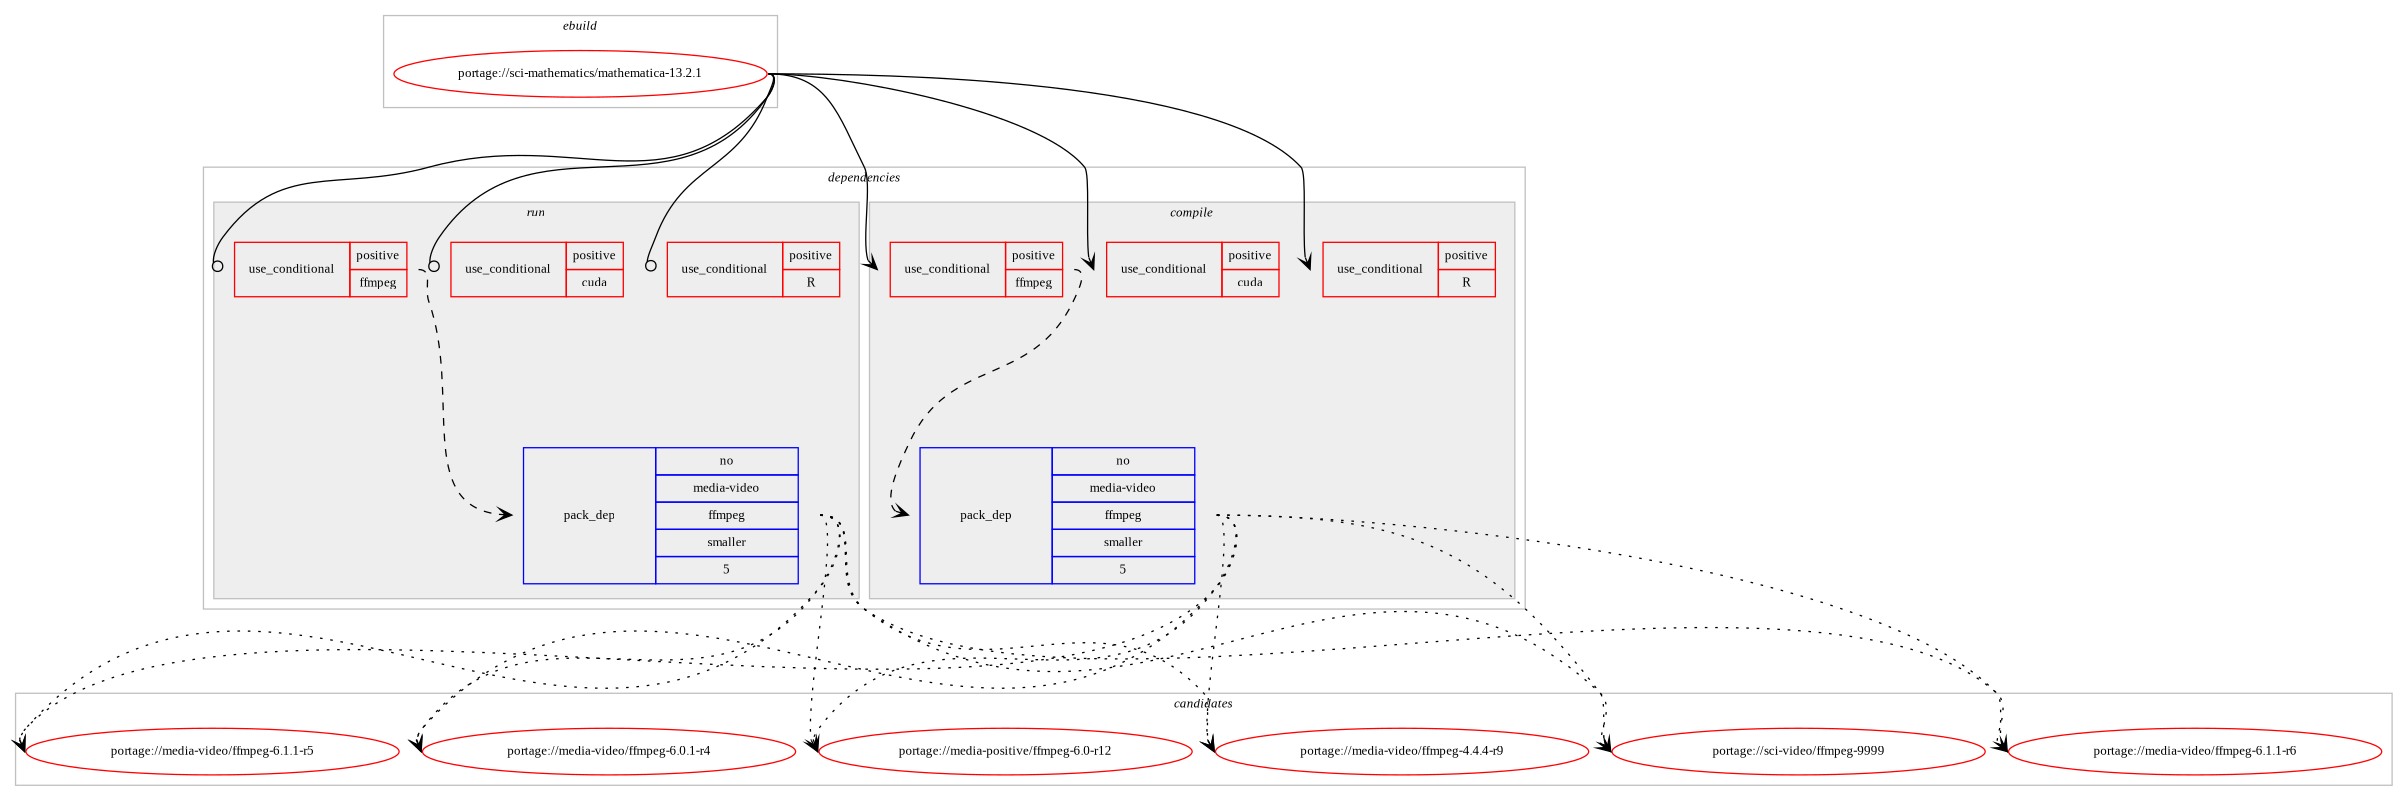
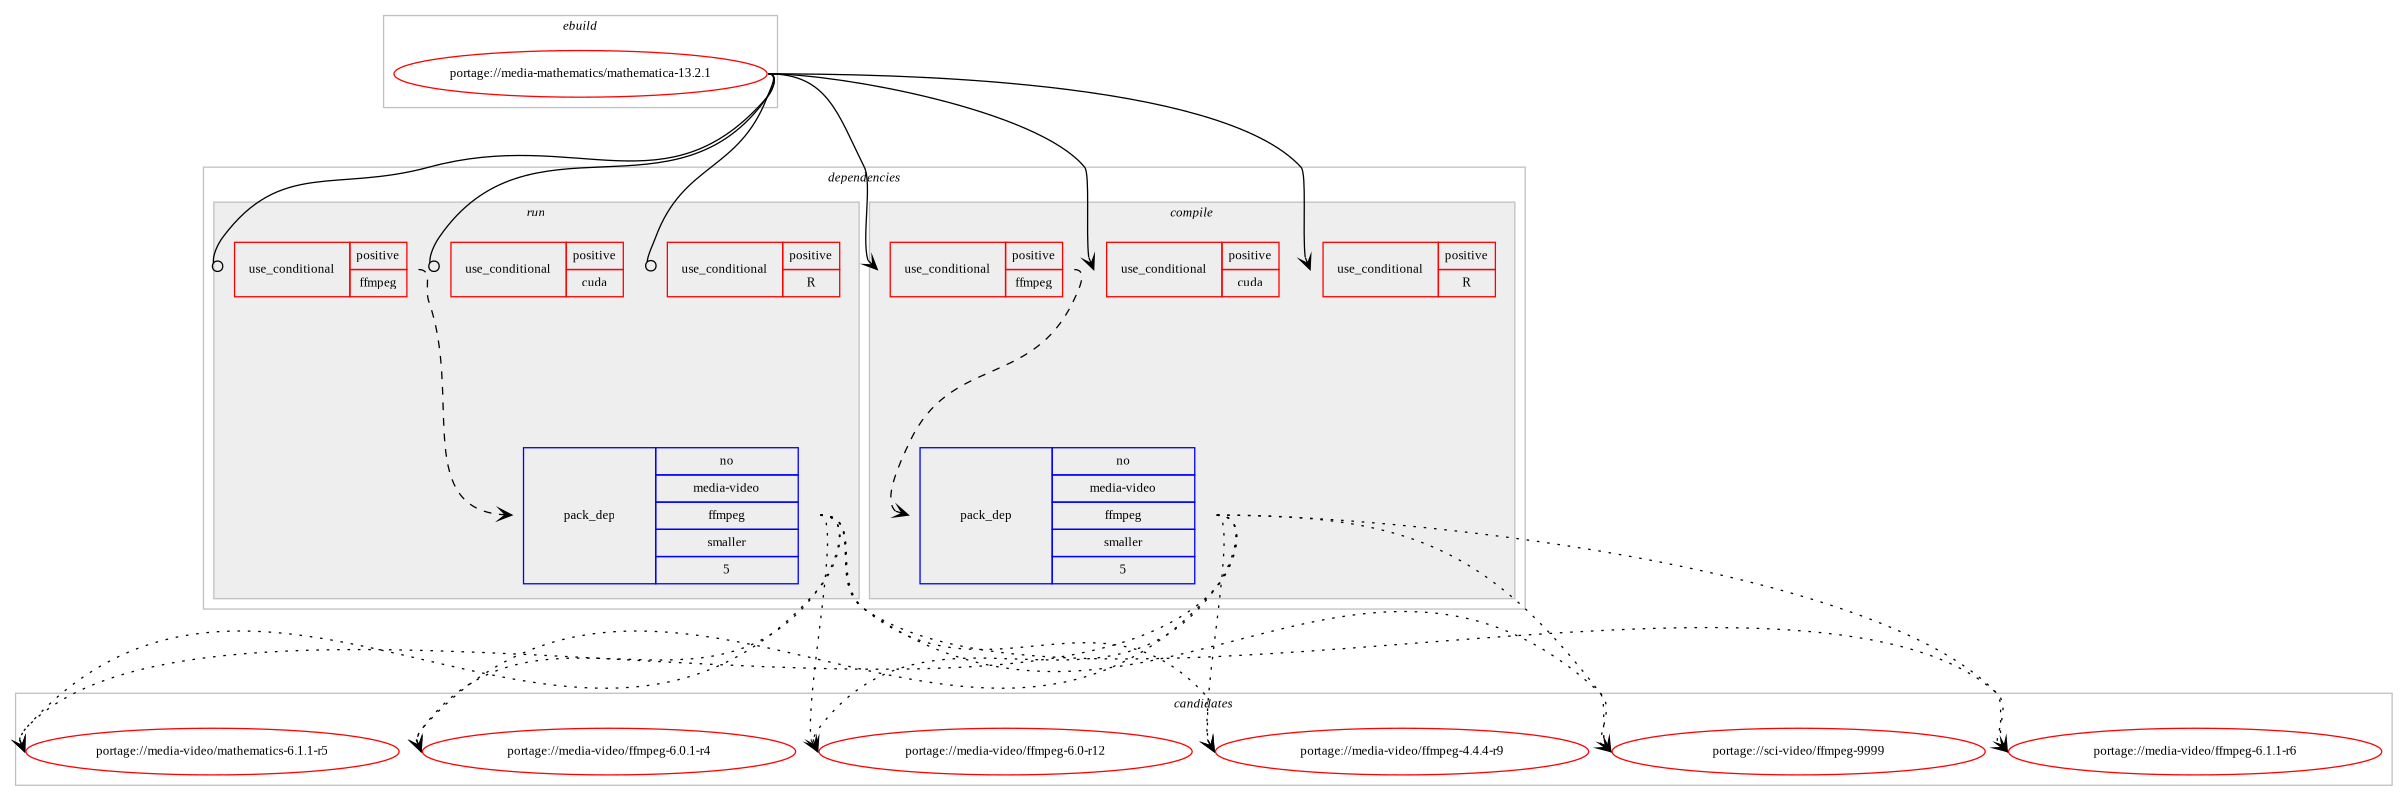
(581, 74) -> (581, 74)
(213, 752) -> (213, 752)
(1006, 752) -> (1006, 752)
